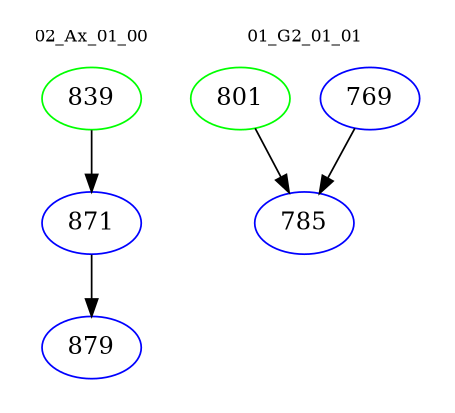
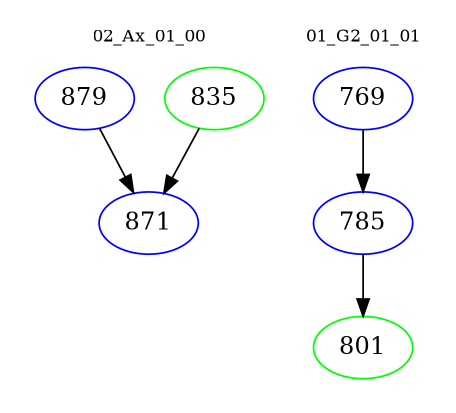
(92, 99) -> (214, 99)
(268, 153) -> (363, 277)
(92, 277) -> (112, 153)
